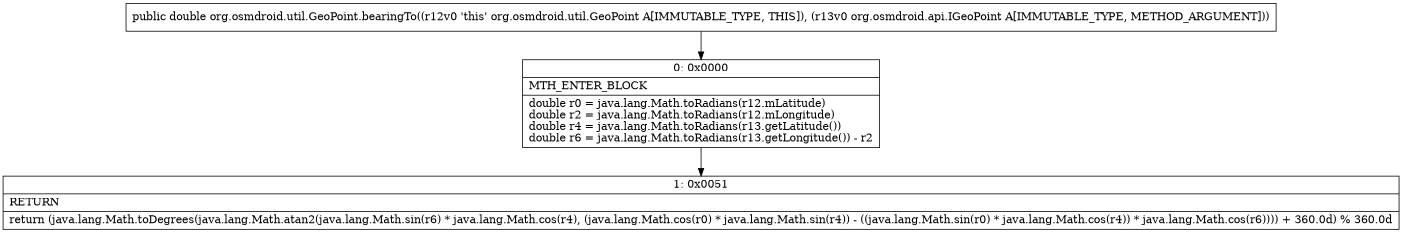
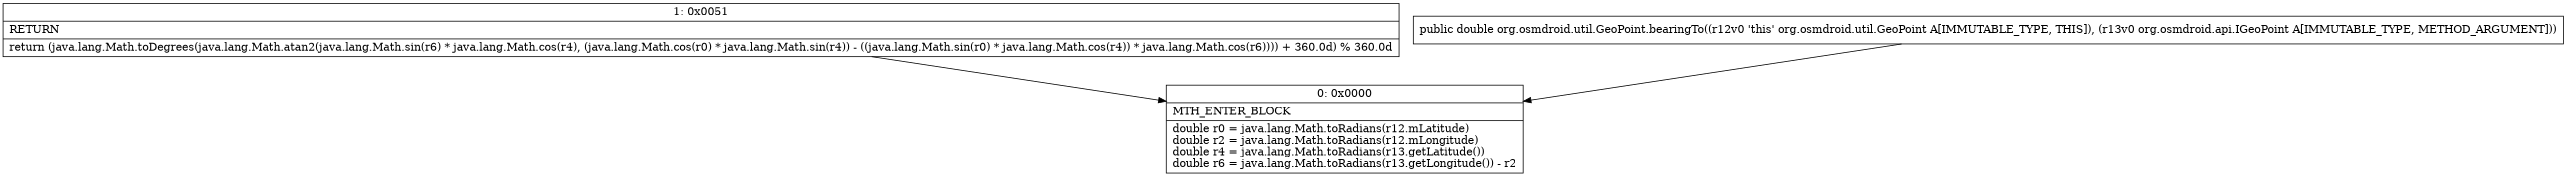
(701, 158) -> (1015, 78)
